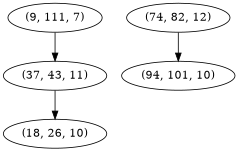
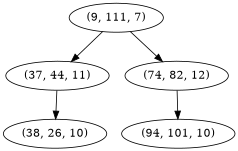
none -> (143, 44)
(55, 76) -> (57, 76)
(55, 134) -> (55, 134)
